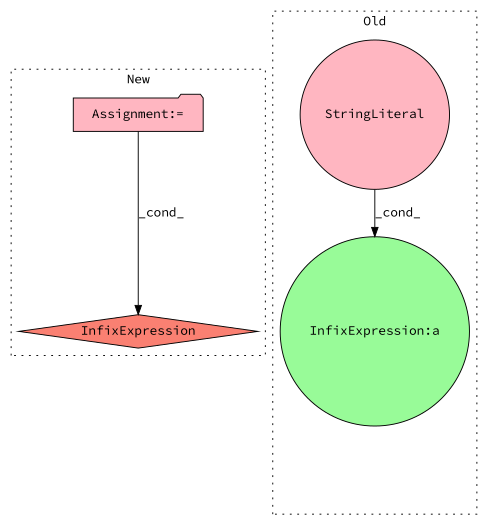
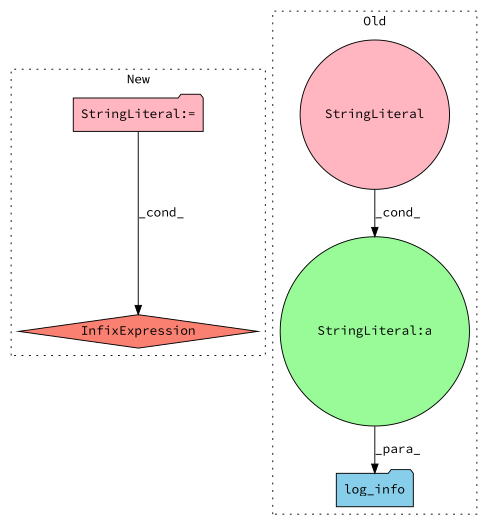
(138, 115) -> (138, 115)
(375, 331) -> (375, 331)
none -> (375, 490)
